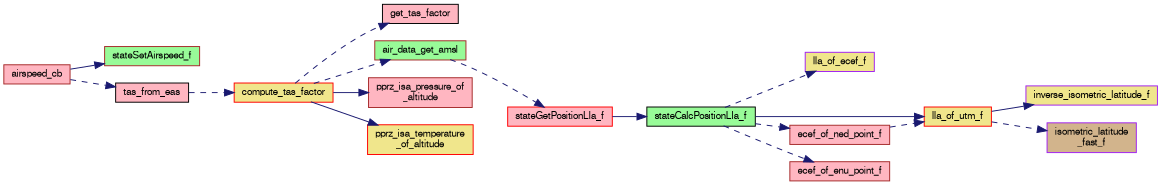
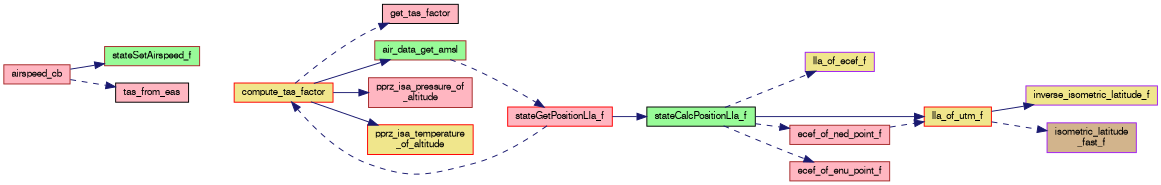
(347, 73) -> (347, 73)
(207, 93) -> (417, 174)
